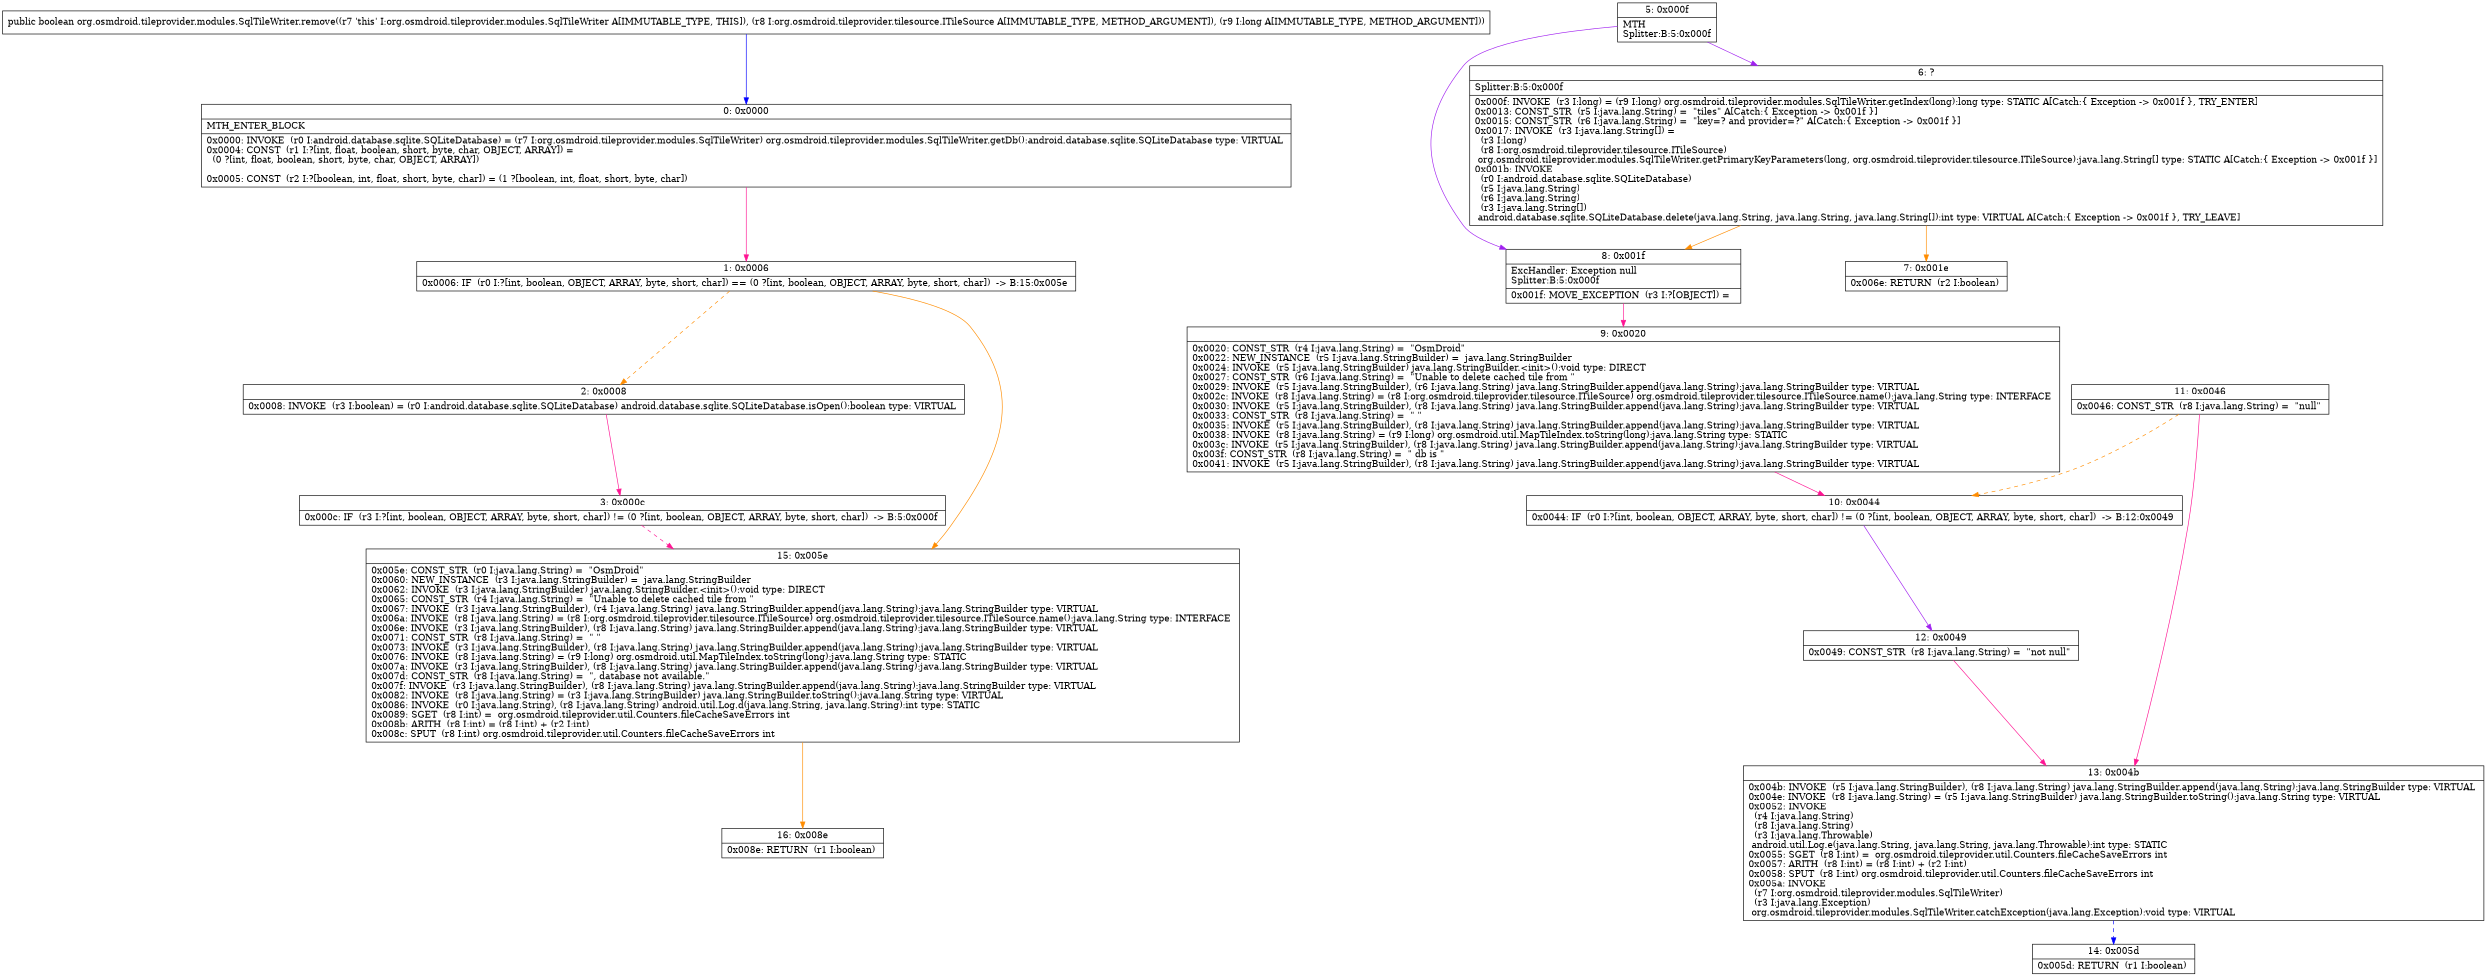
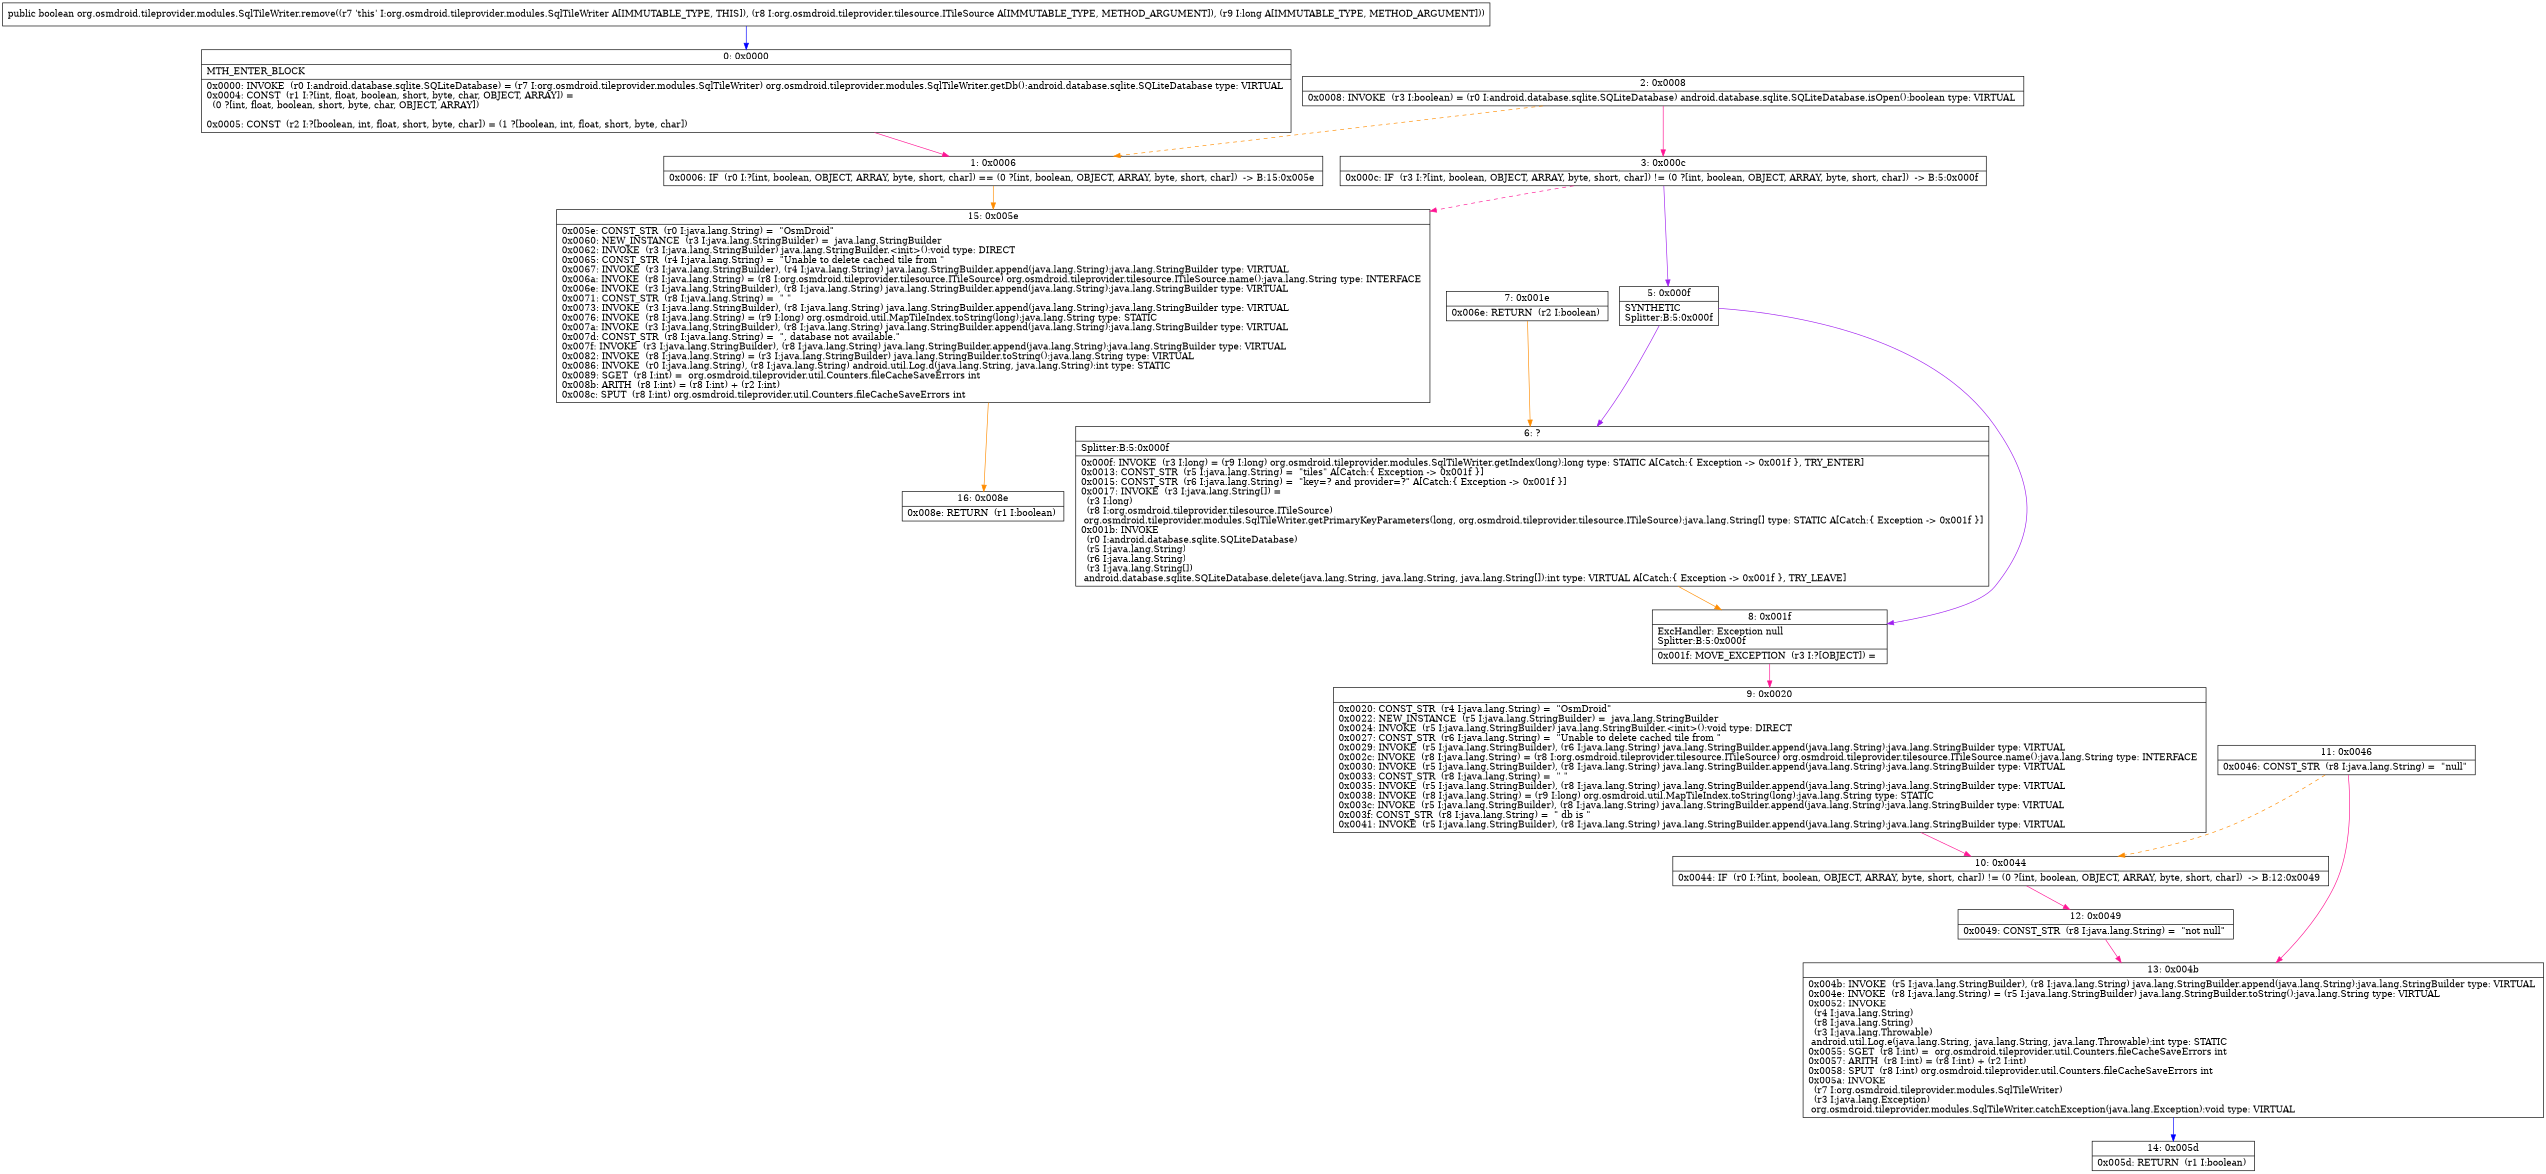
(1634, 25) -> (1653, 308)
none -> (1666, 233)
(1926, 240) -> (1529, 370)
(677, 336) -> (1332, 131)
(1896, 575) -> (2045, 896)
(2114, 929) -> (2173, 1126)
